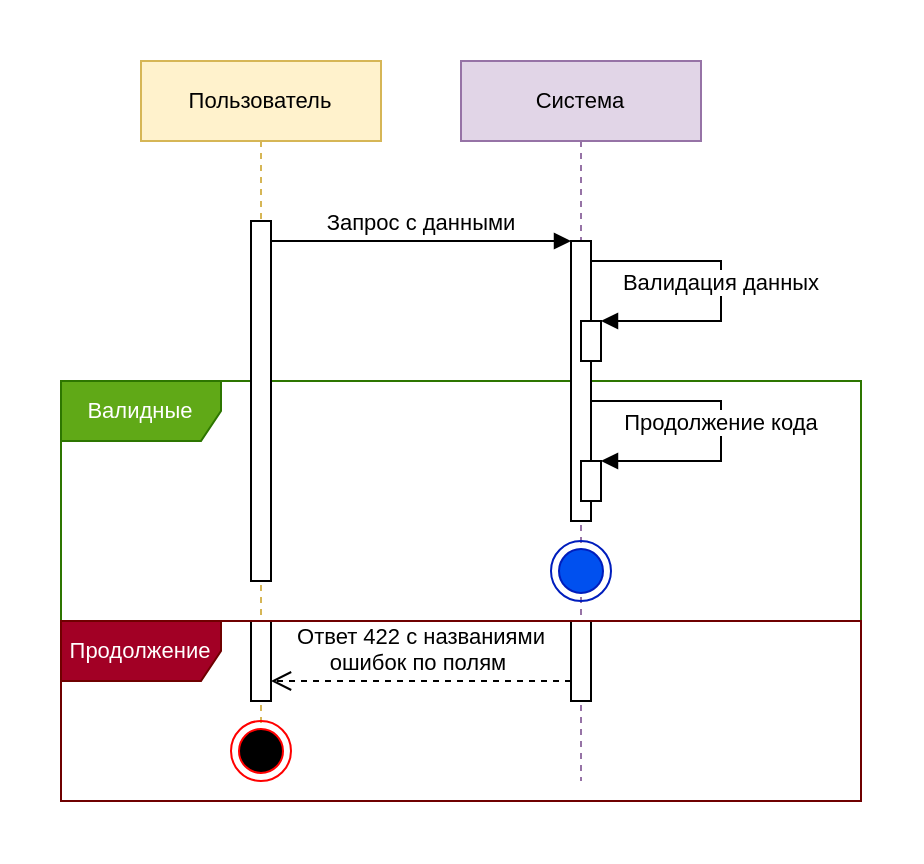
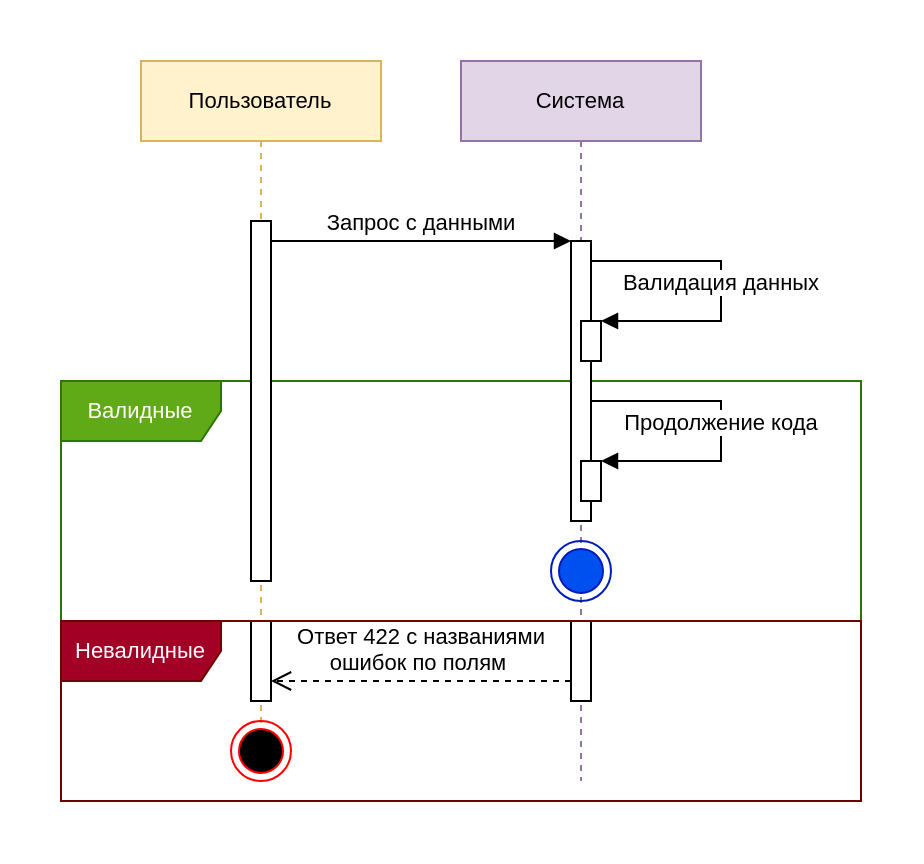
(141, 651) -> (141, 651)
